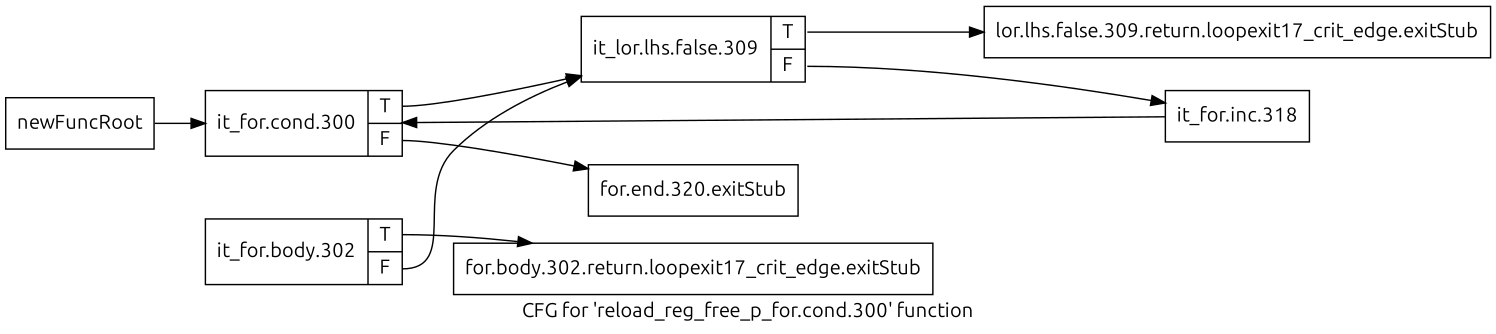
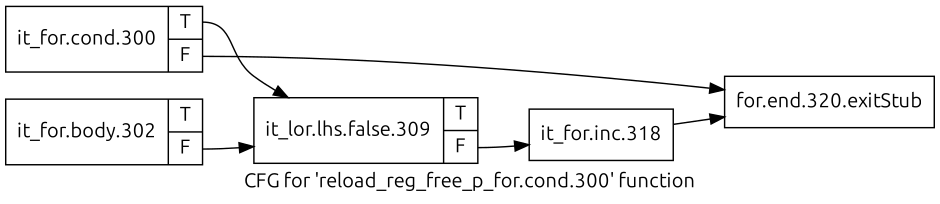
(1237, 32) -> none
(791, 120) -> (692, 122)
(80, 123) -> none
(693, 269) -> none
